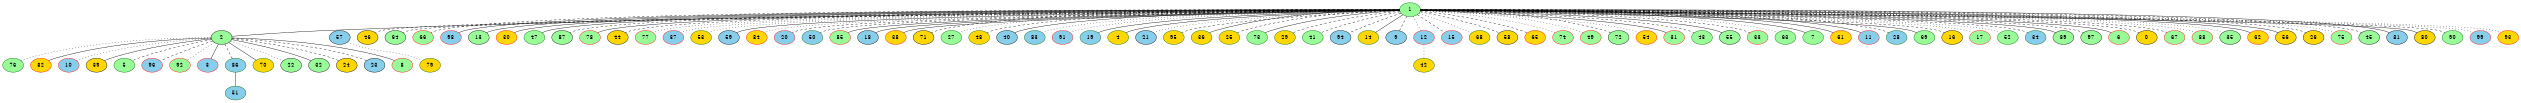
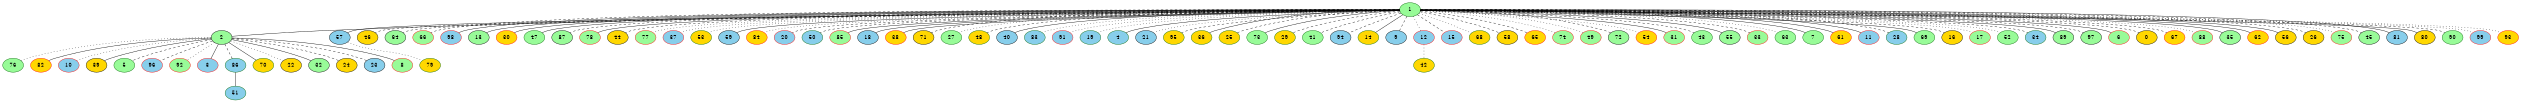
(1822, 13) -> (1822, 13)
none -> (873, 16)
(1248, 16) -> (1248, 16)
(1118, 37) -> (1118, 37)
(2175, 37) -> (2175, 37)
(291, 65) -> (291, 65)
